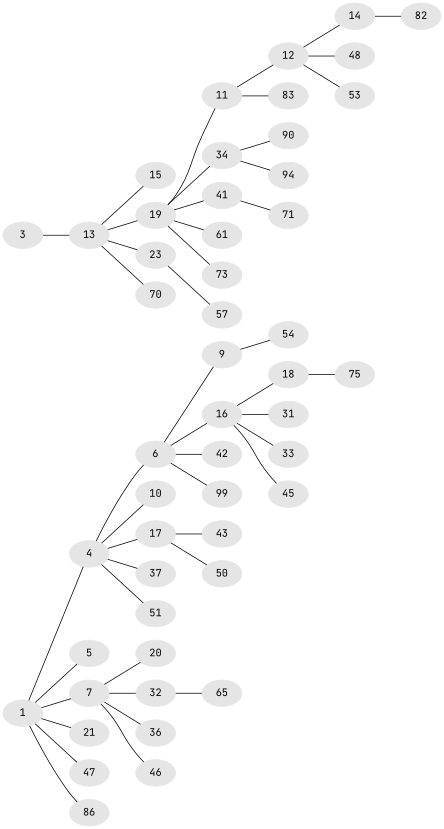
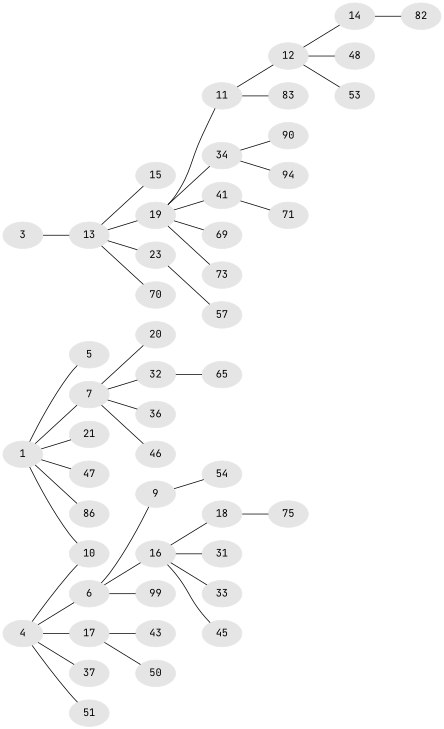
(222, 235) -> (222, 235)
(222, 454) -> none
(56, 634) -> (51, 507)
